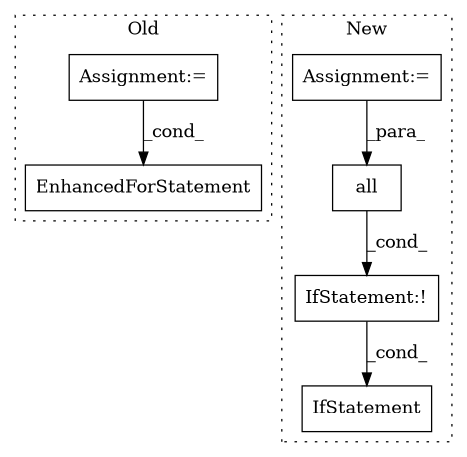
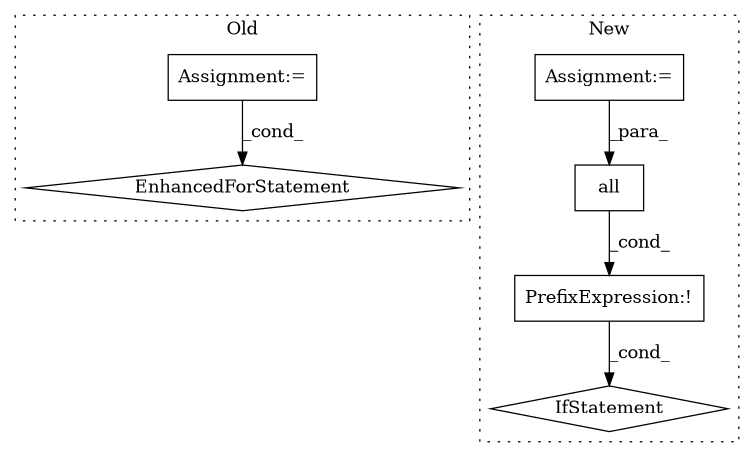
(143, 188) -> (242, 188)
(367, 298) -> (609, 298)
(367, 409) -> (609, 409)
